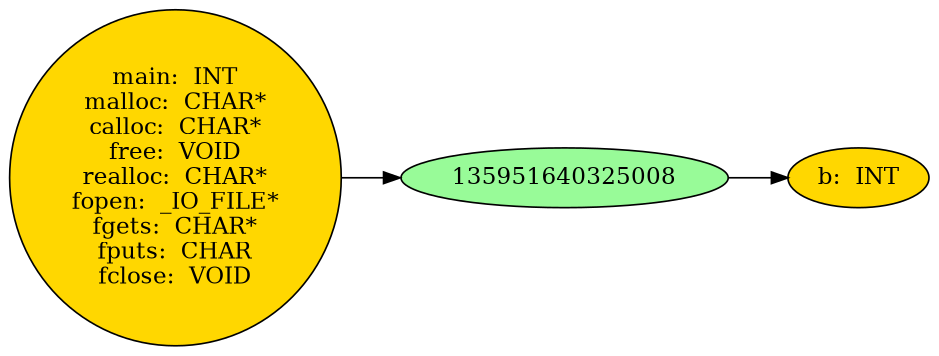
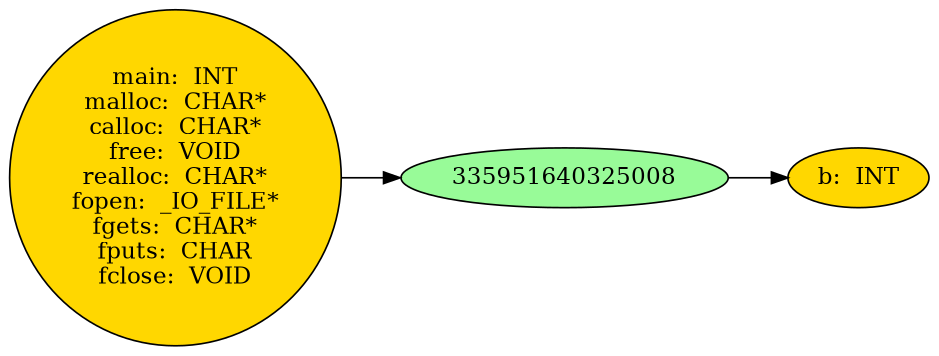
(565, 178) -> (565, 178)
